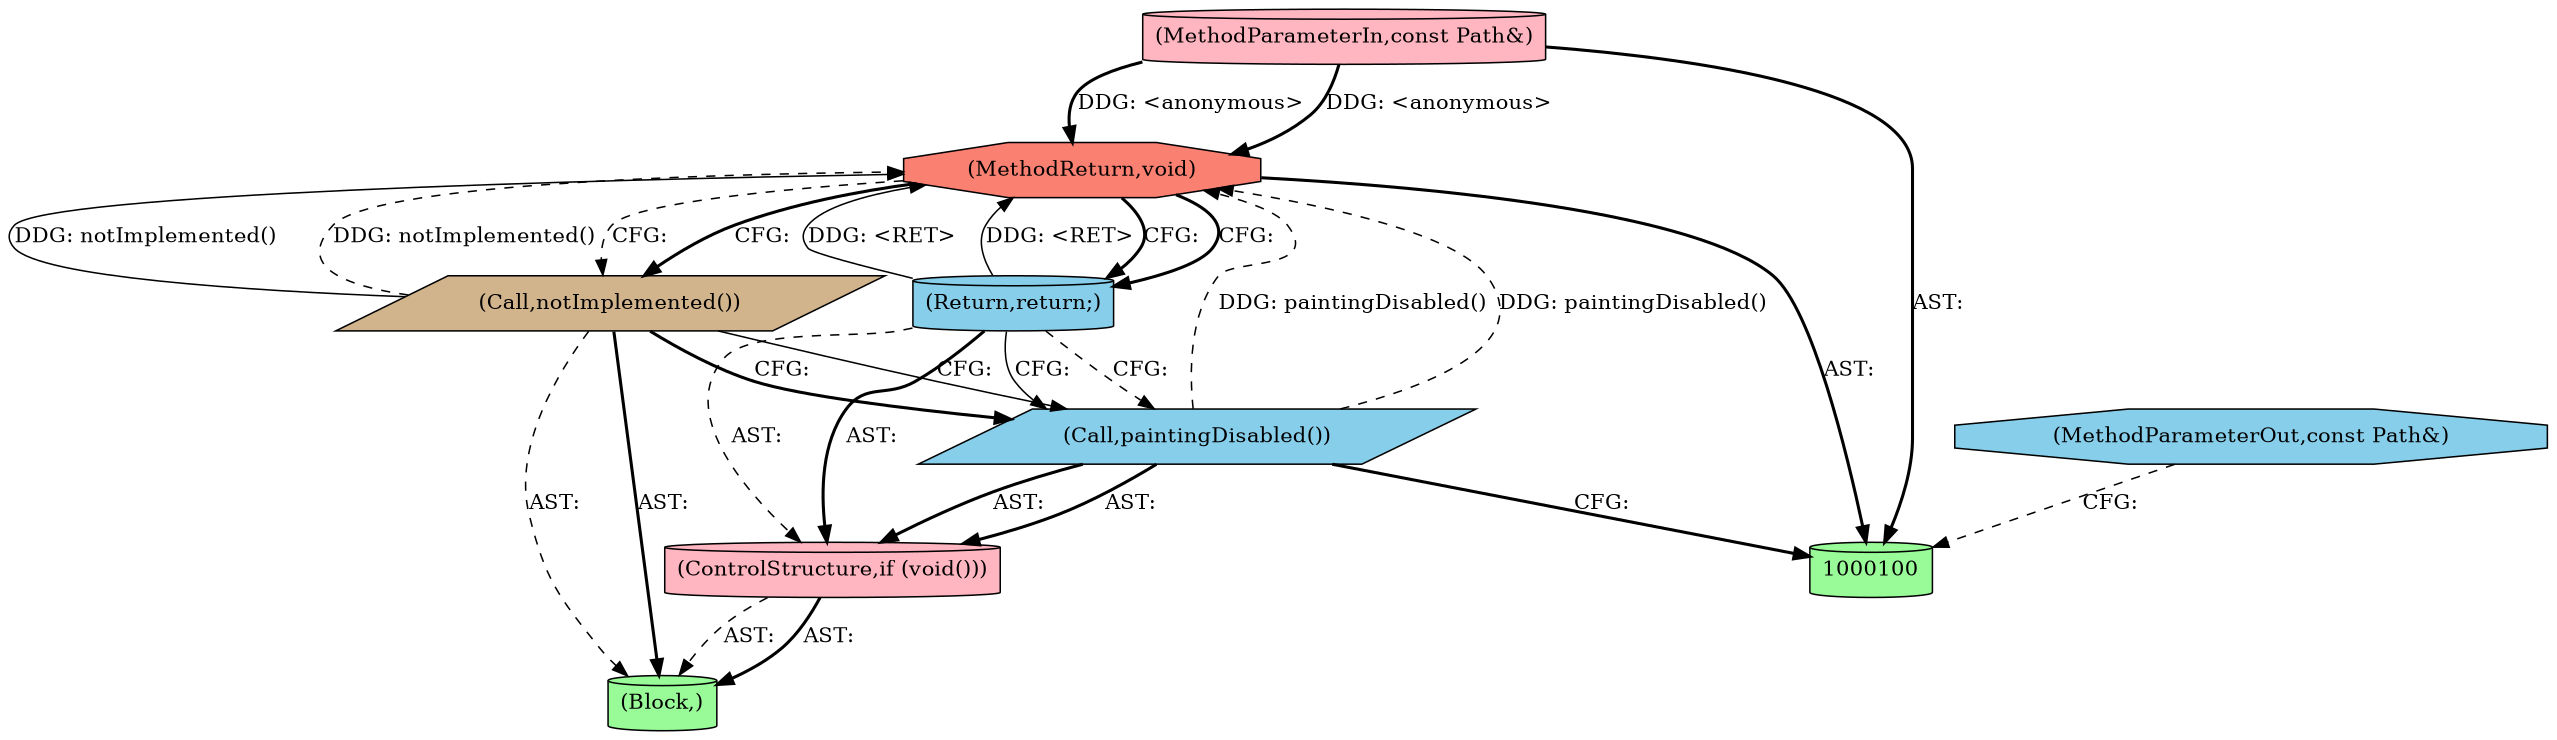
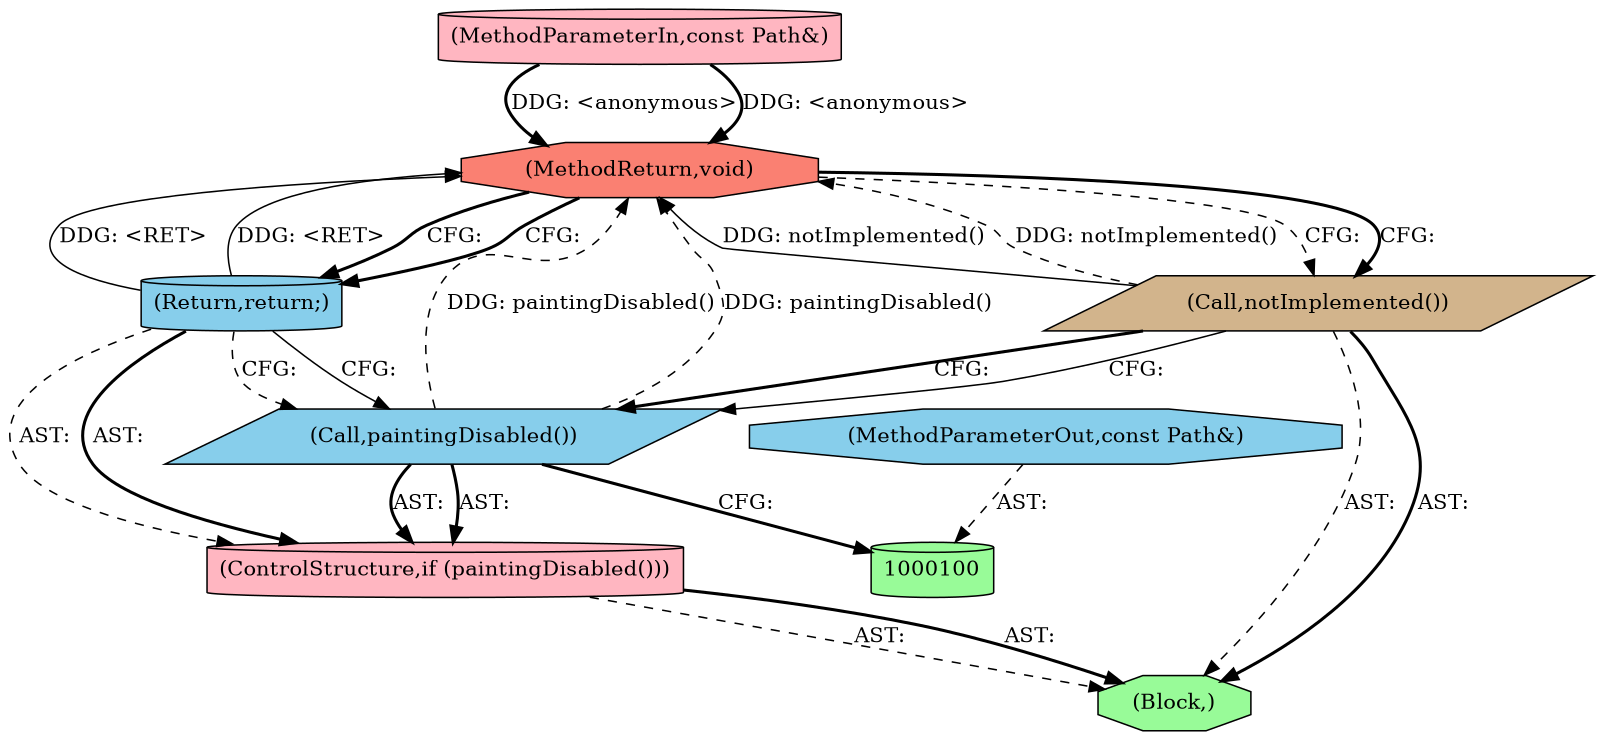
(1906, 148) -> none
(1655, 227) -> none
(2114, 503) -> (1026, 503)
(832, 570) -> (445, 570)
(662, 703) -> (1174, 703)
